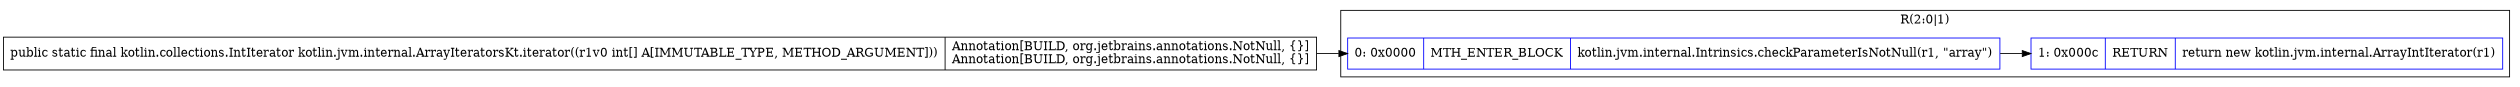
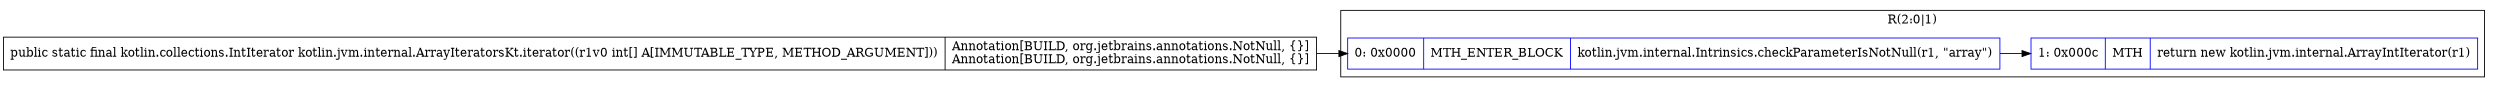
(2140, 53) -> (2128, 53)
